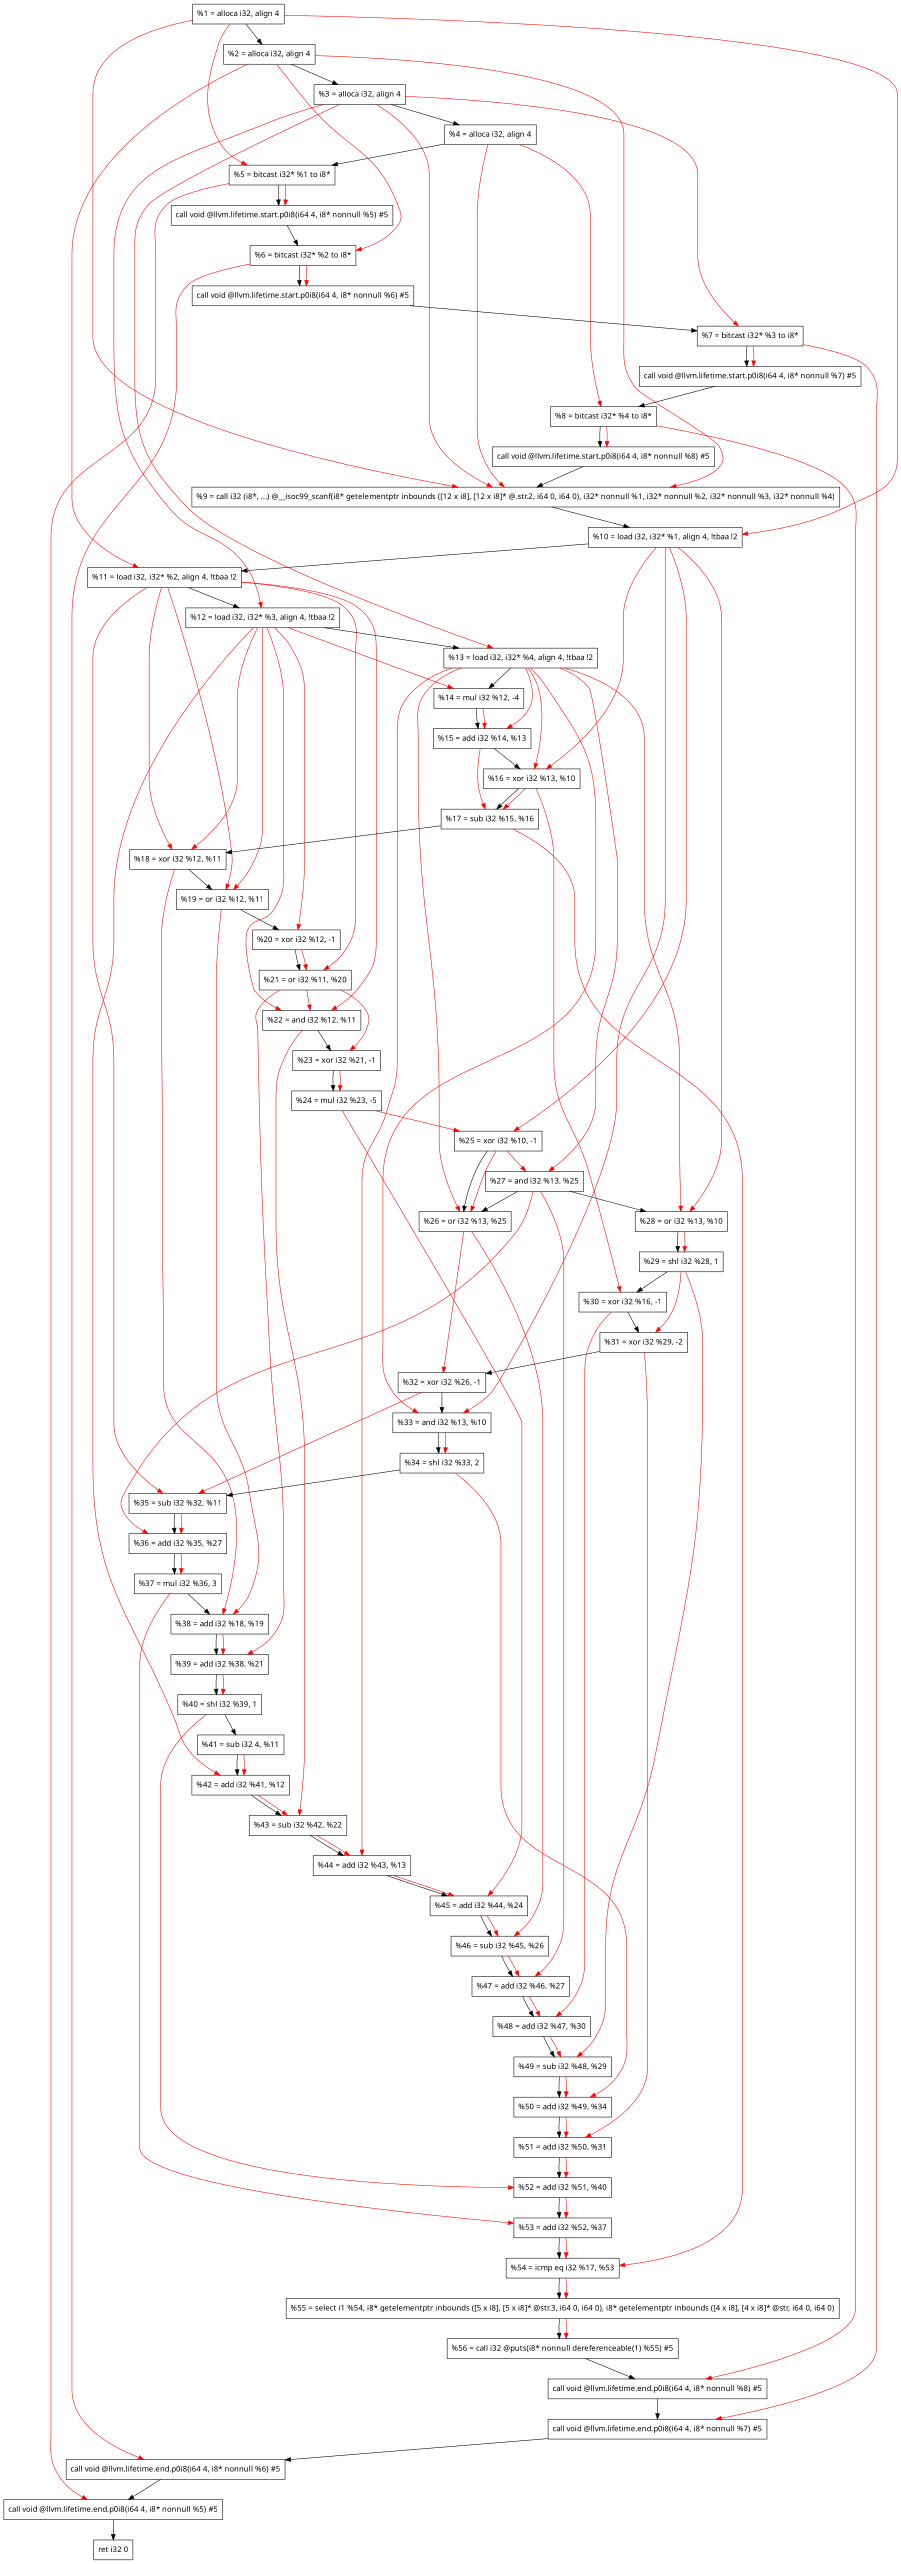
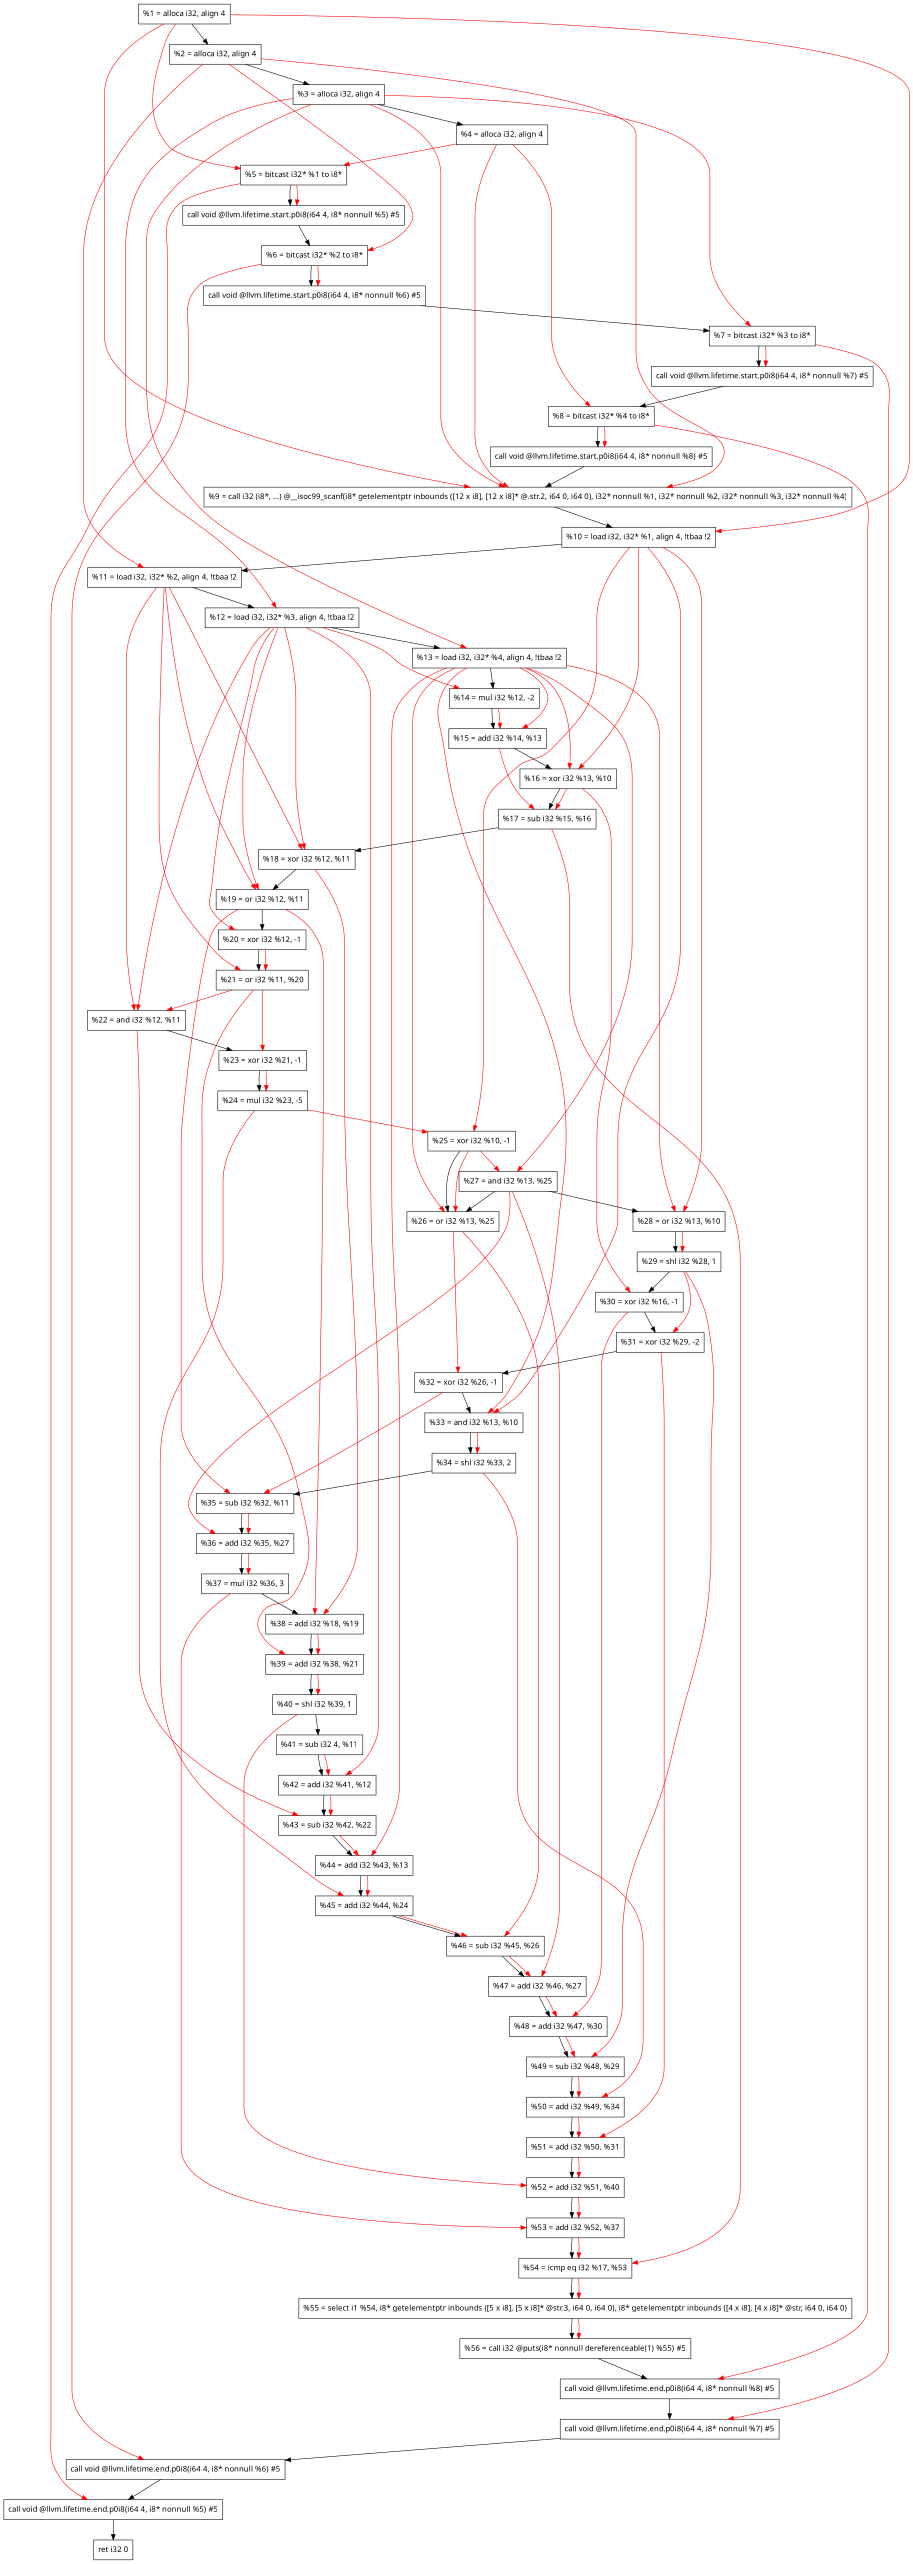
(391, 154) -> (403, 154)
(479, 698) -> (494, 698)
(112, 1035) -> (181, 1201)
